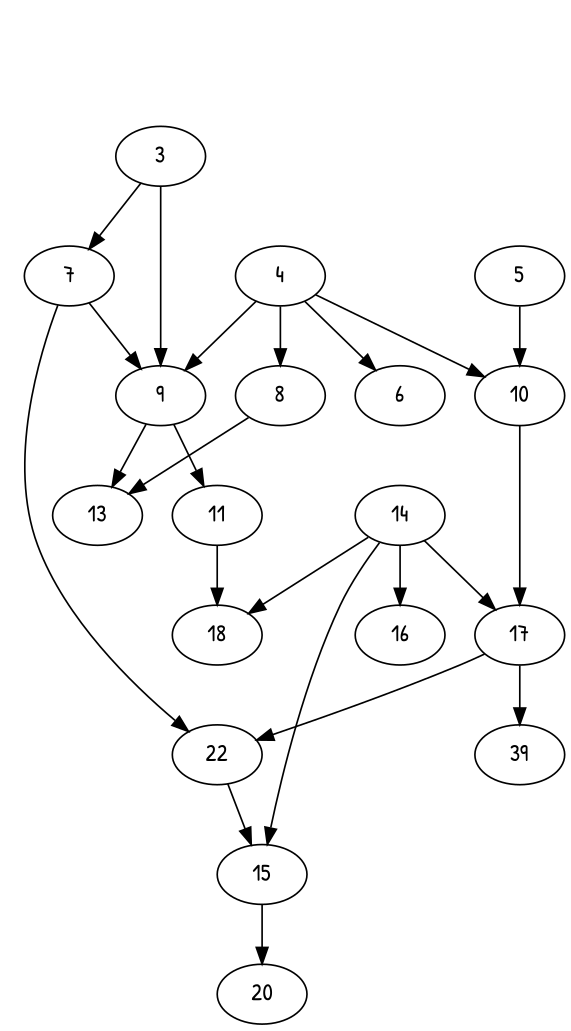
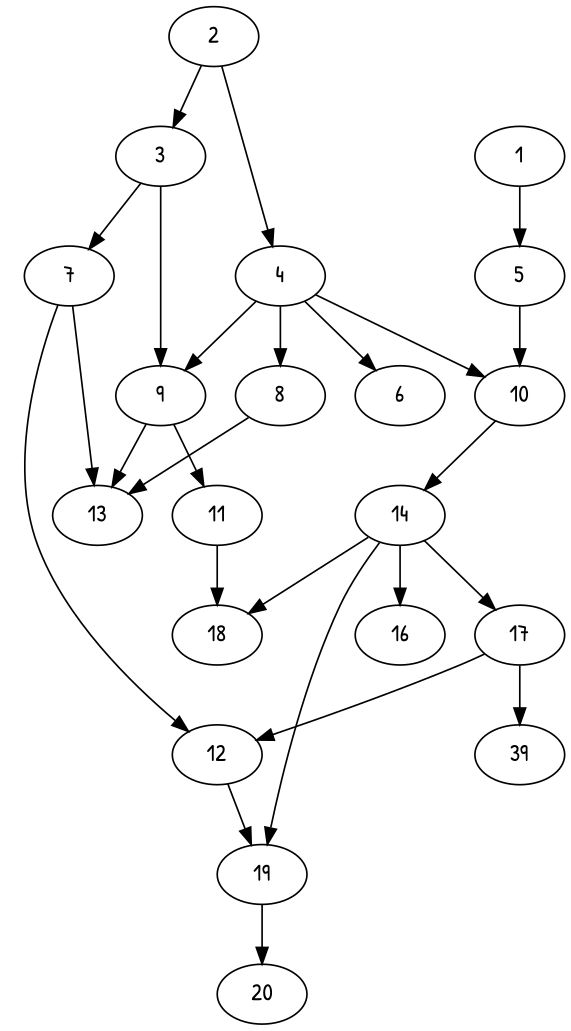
none -> (214, 37)
none -> (520, 156)
(110, 329) -> (82, 387)
(520, 507) -> (466, 450)
(217, 755) -> (217, 755)
(262, 874) -> (262, 874)
